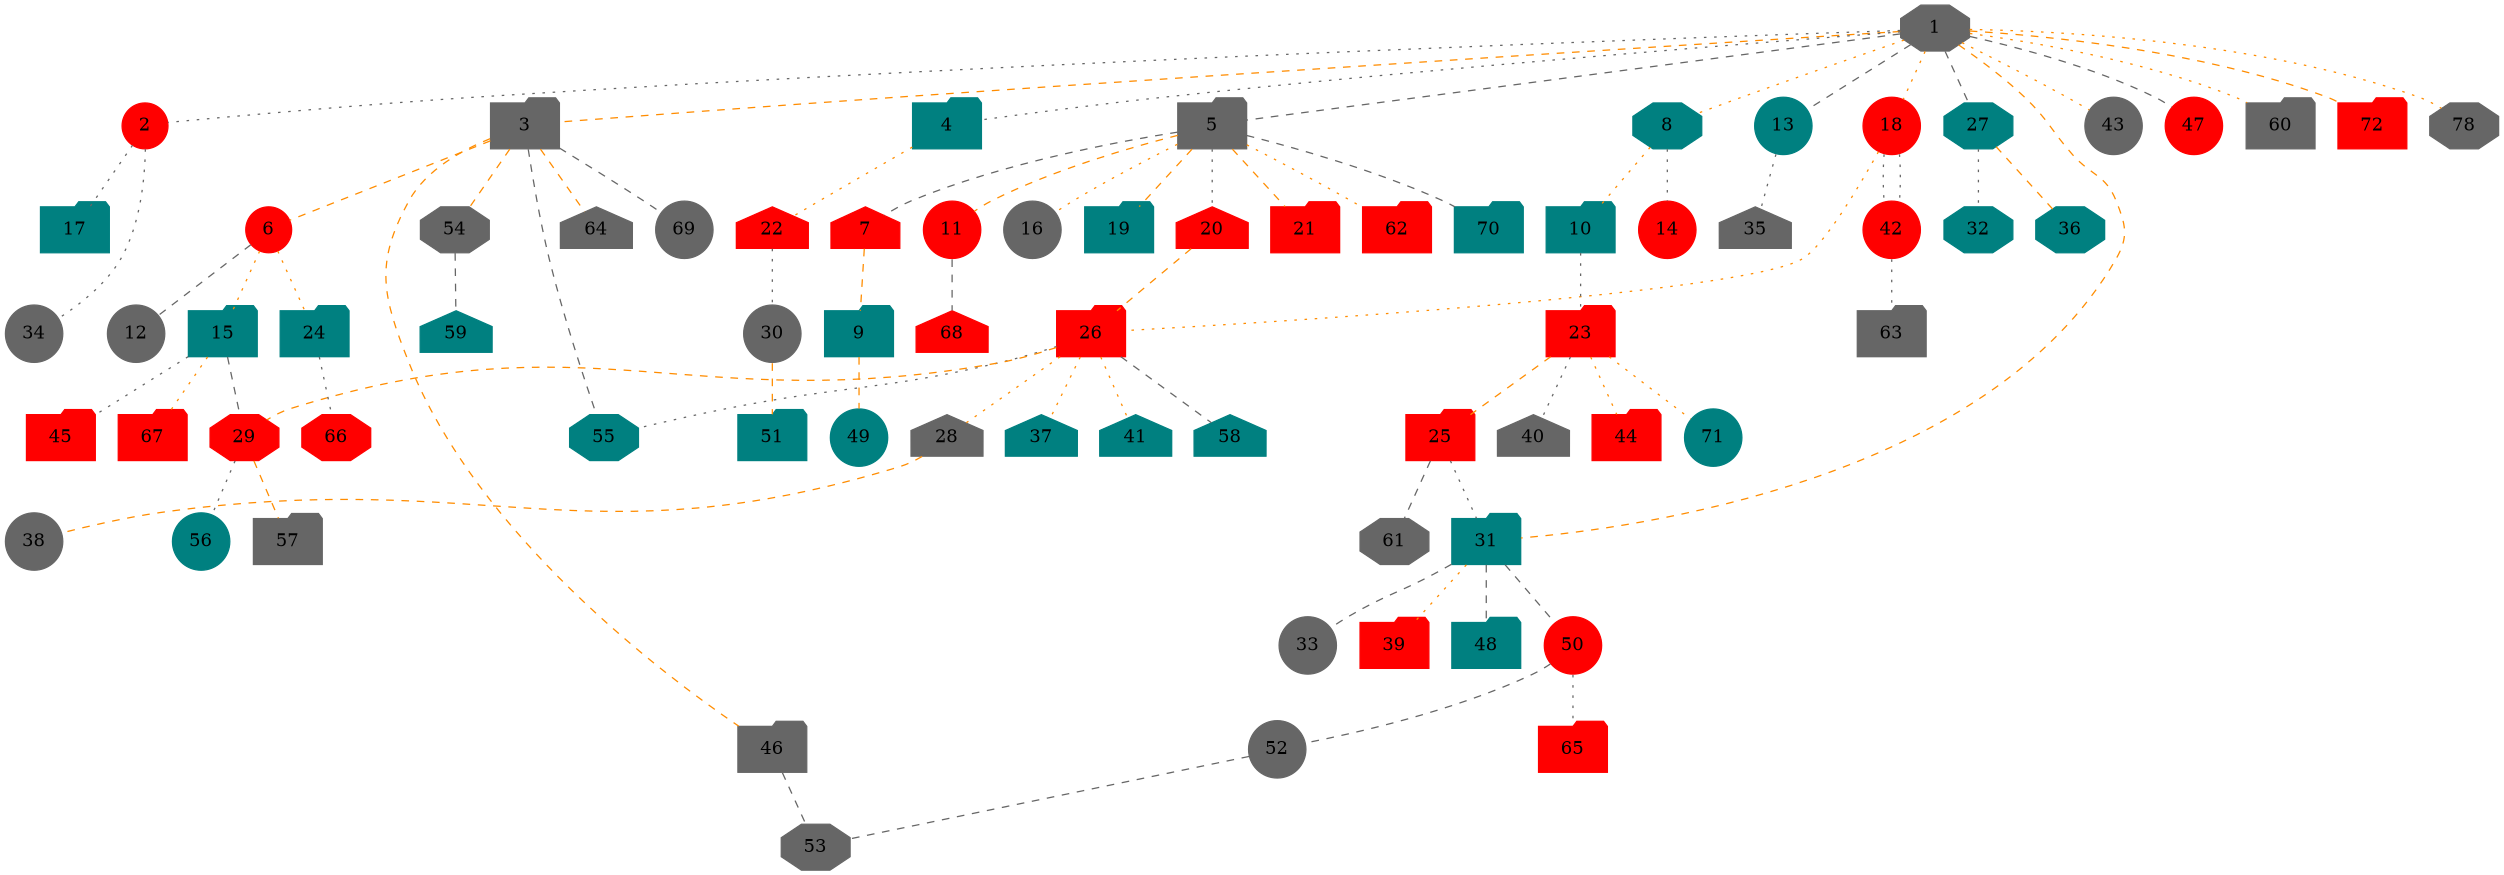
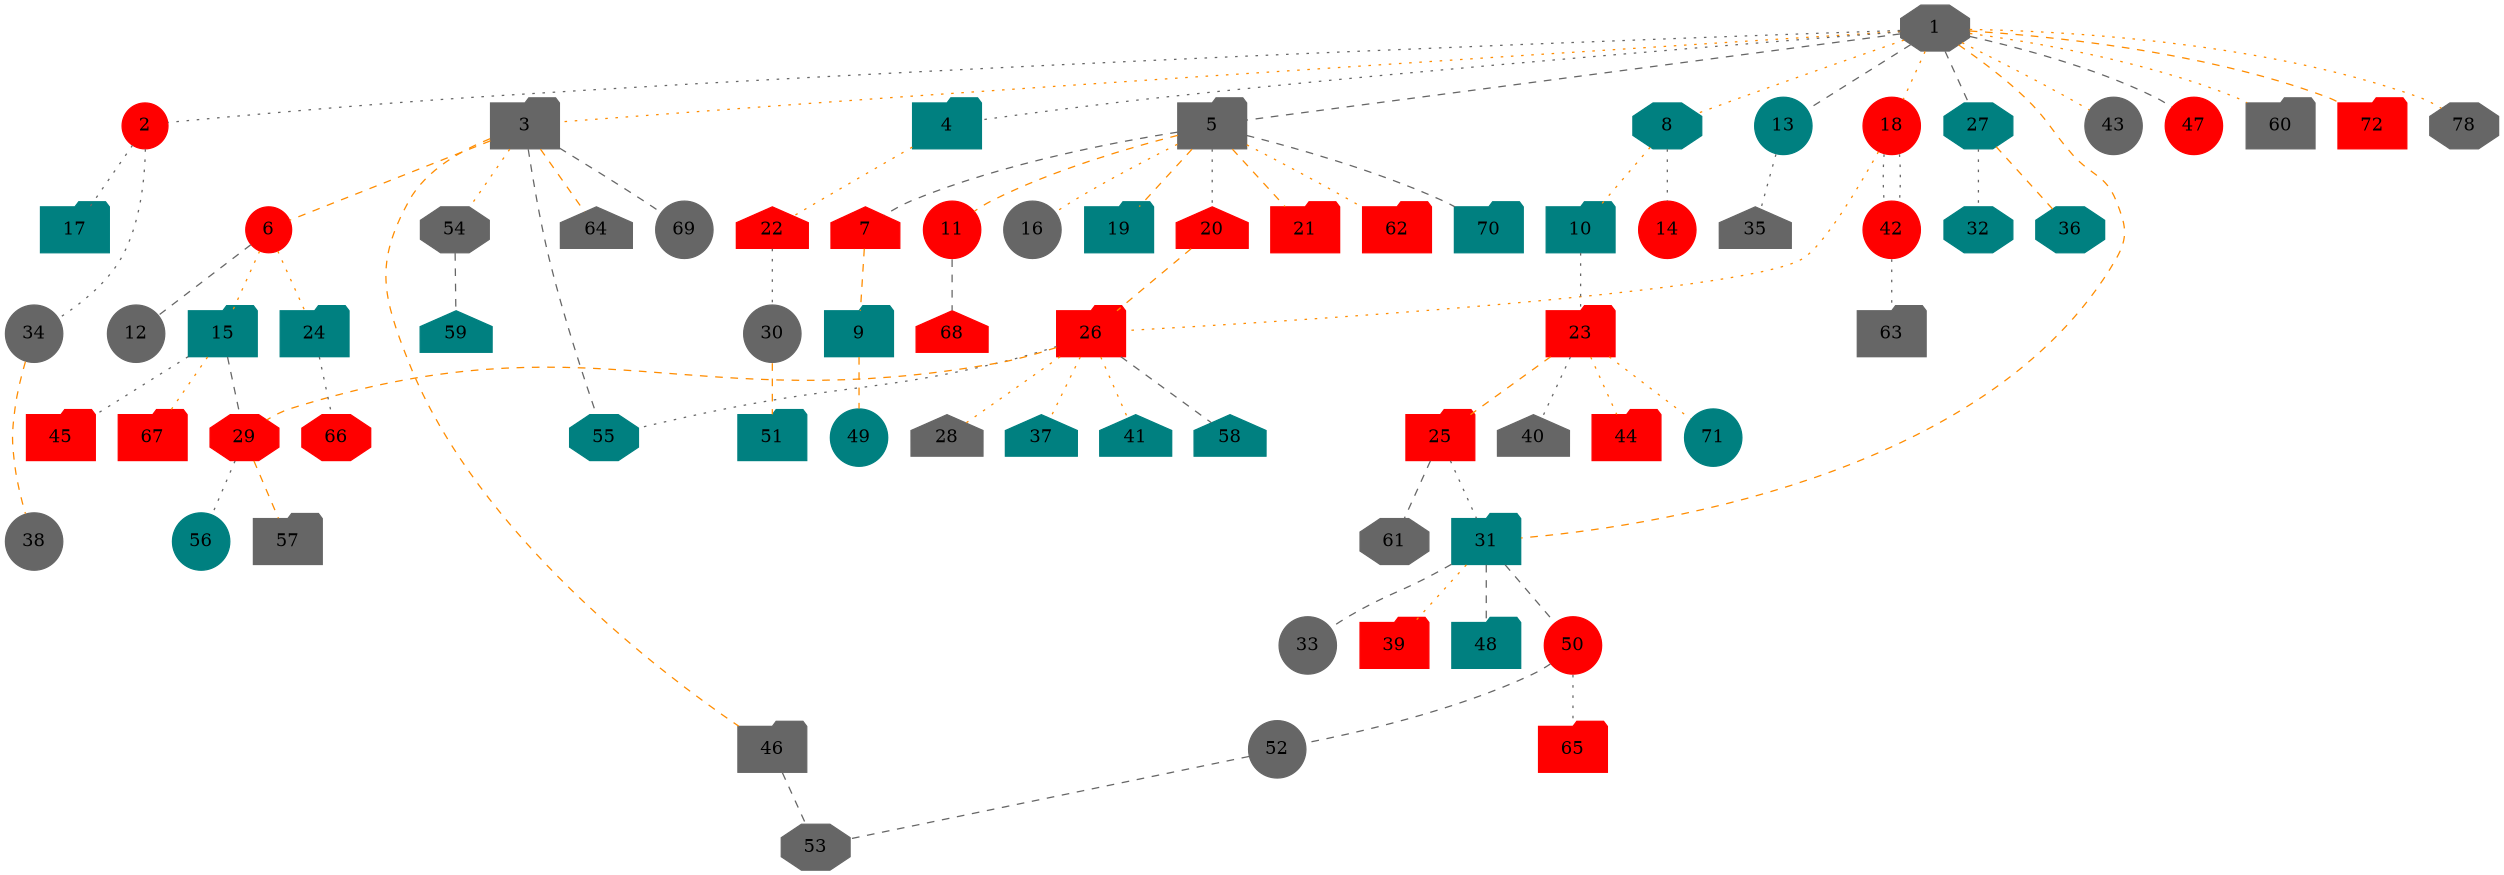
(1230, 75) -> (1230, 75)
(490, 178) -> (490, 178)
(516, 507) -> (13, 438)
